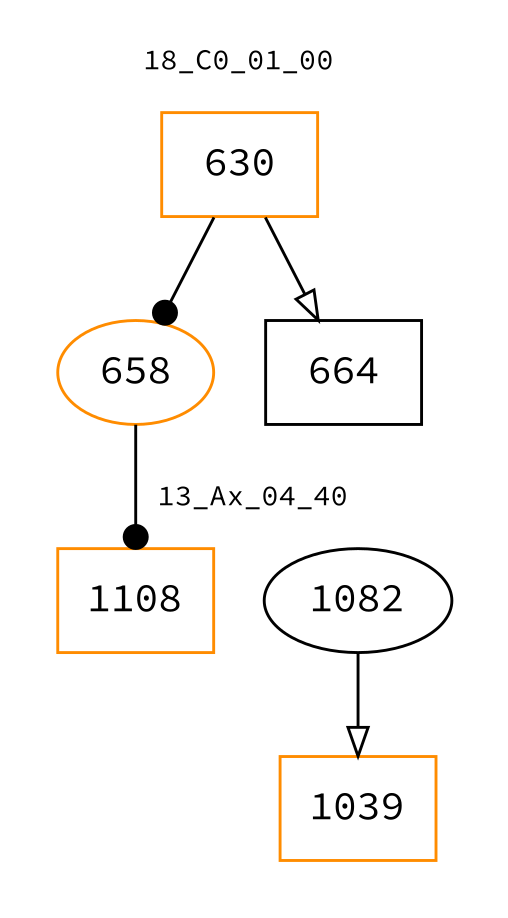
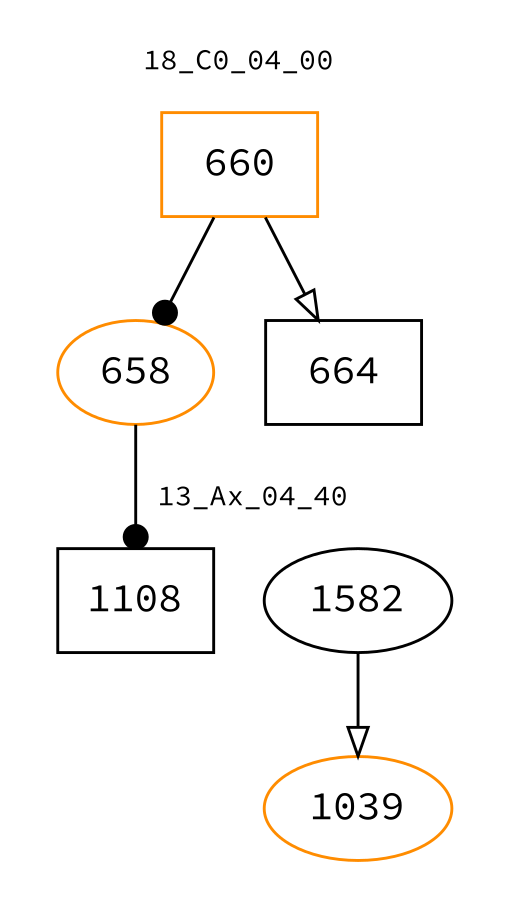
(240, 62) -> (240, 62)
(240, 165) -> (240, 165)
(136, 601) -> (136, 601)
(358, 601) -> (358, 601)
(358, 808) -> (358, 808)
